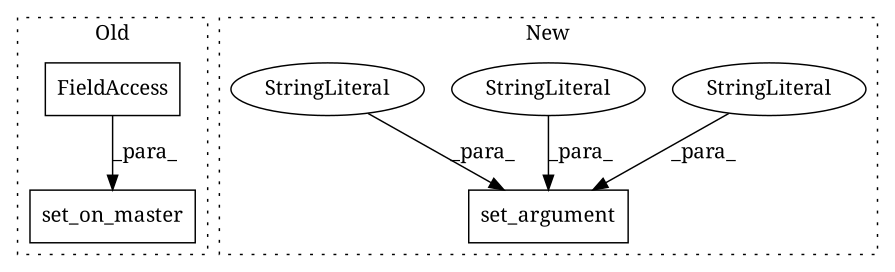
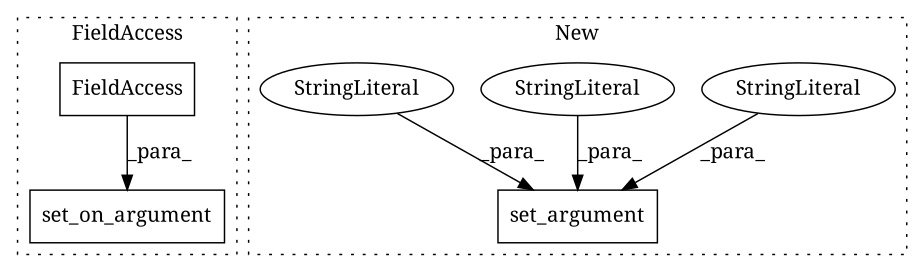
(113, 34) -> (127, 34)
(113, 216) -> (127, 216)
